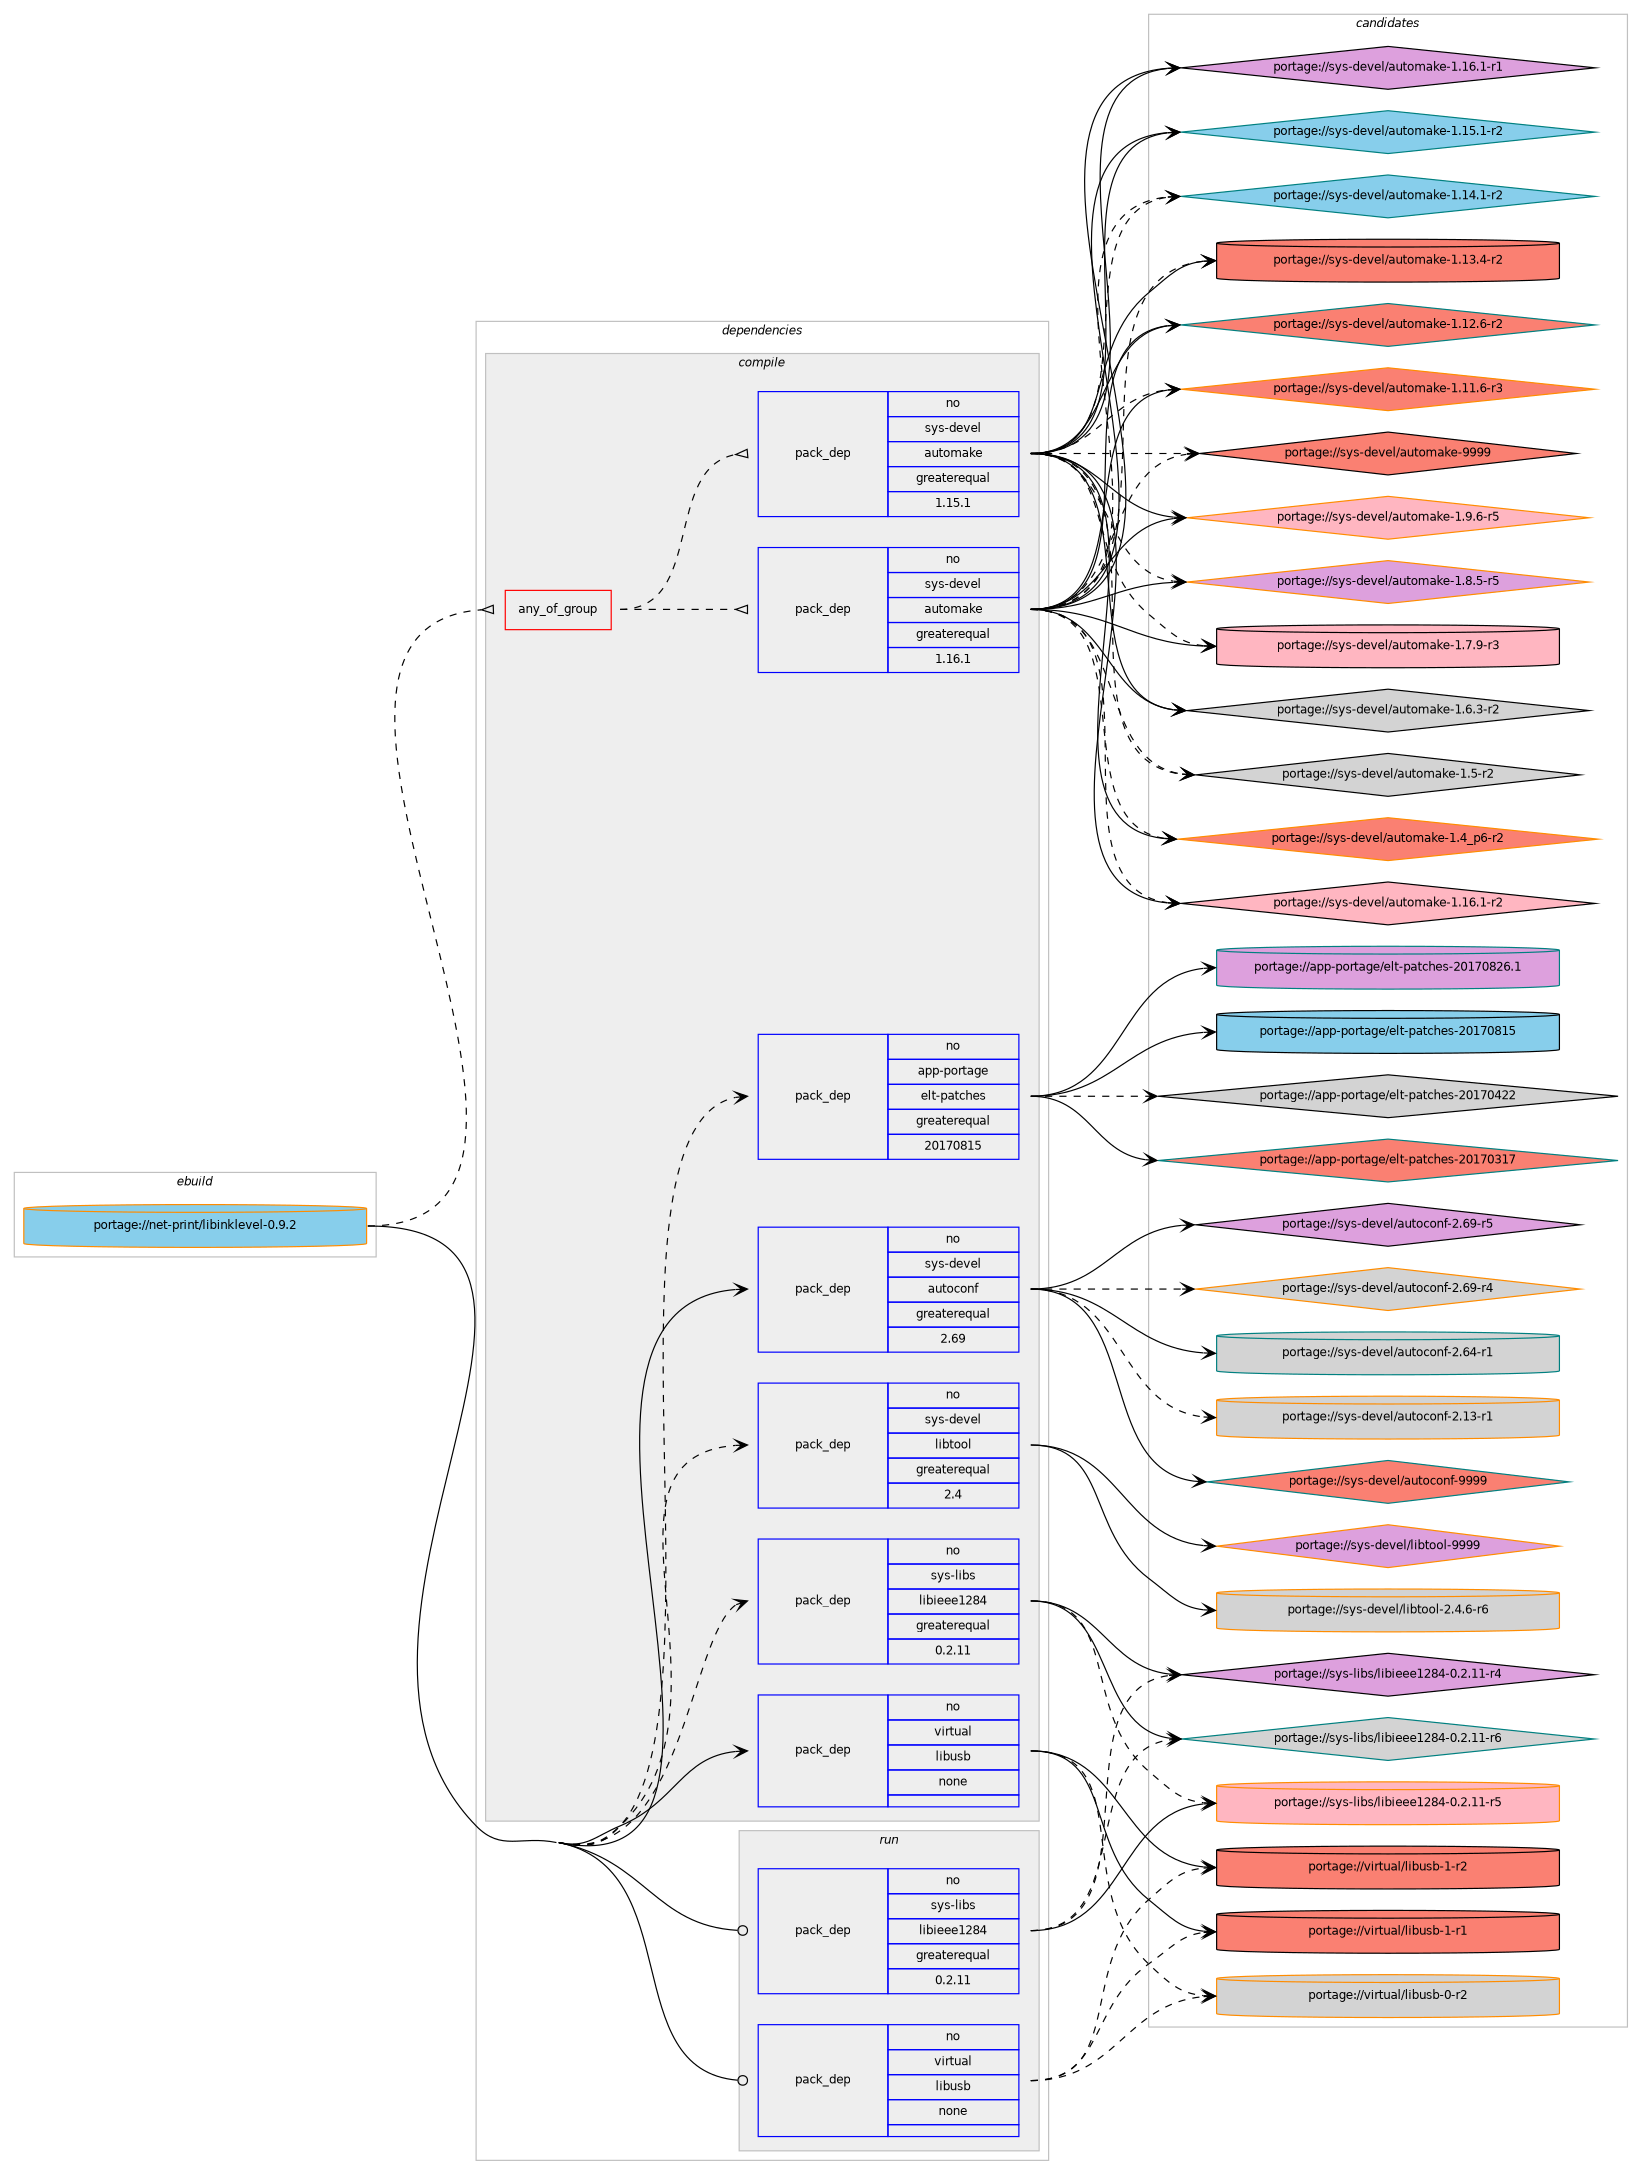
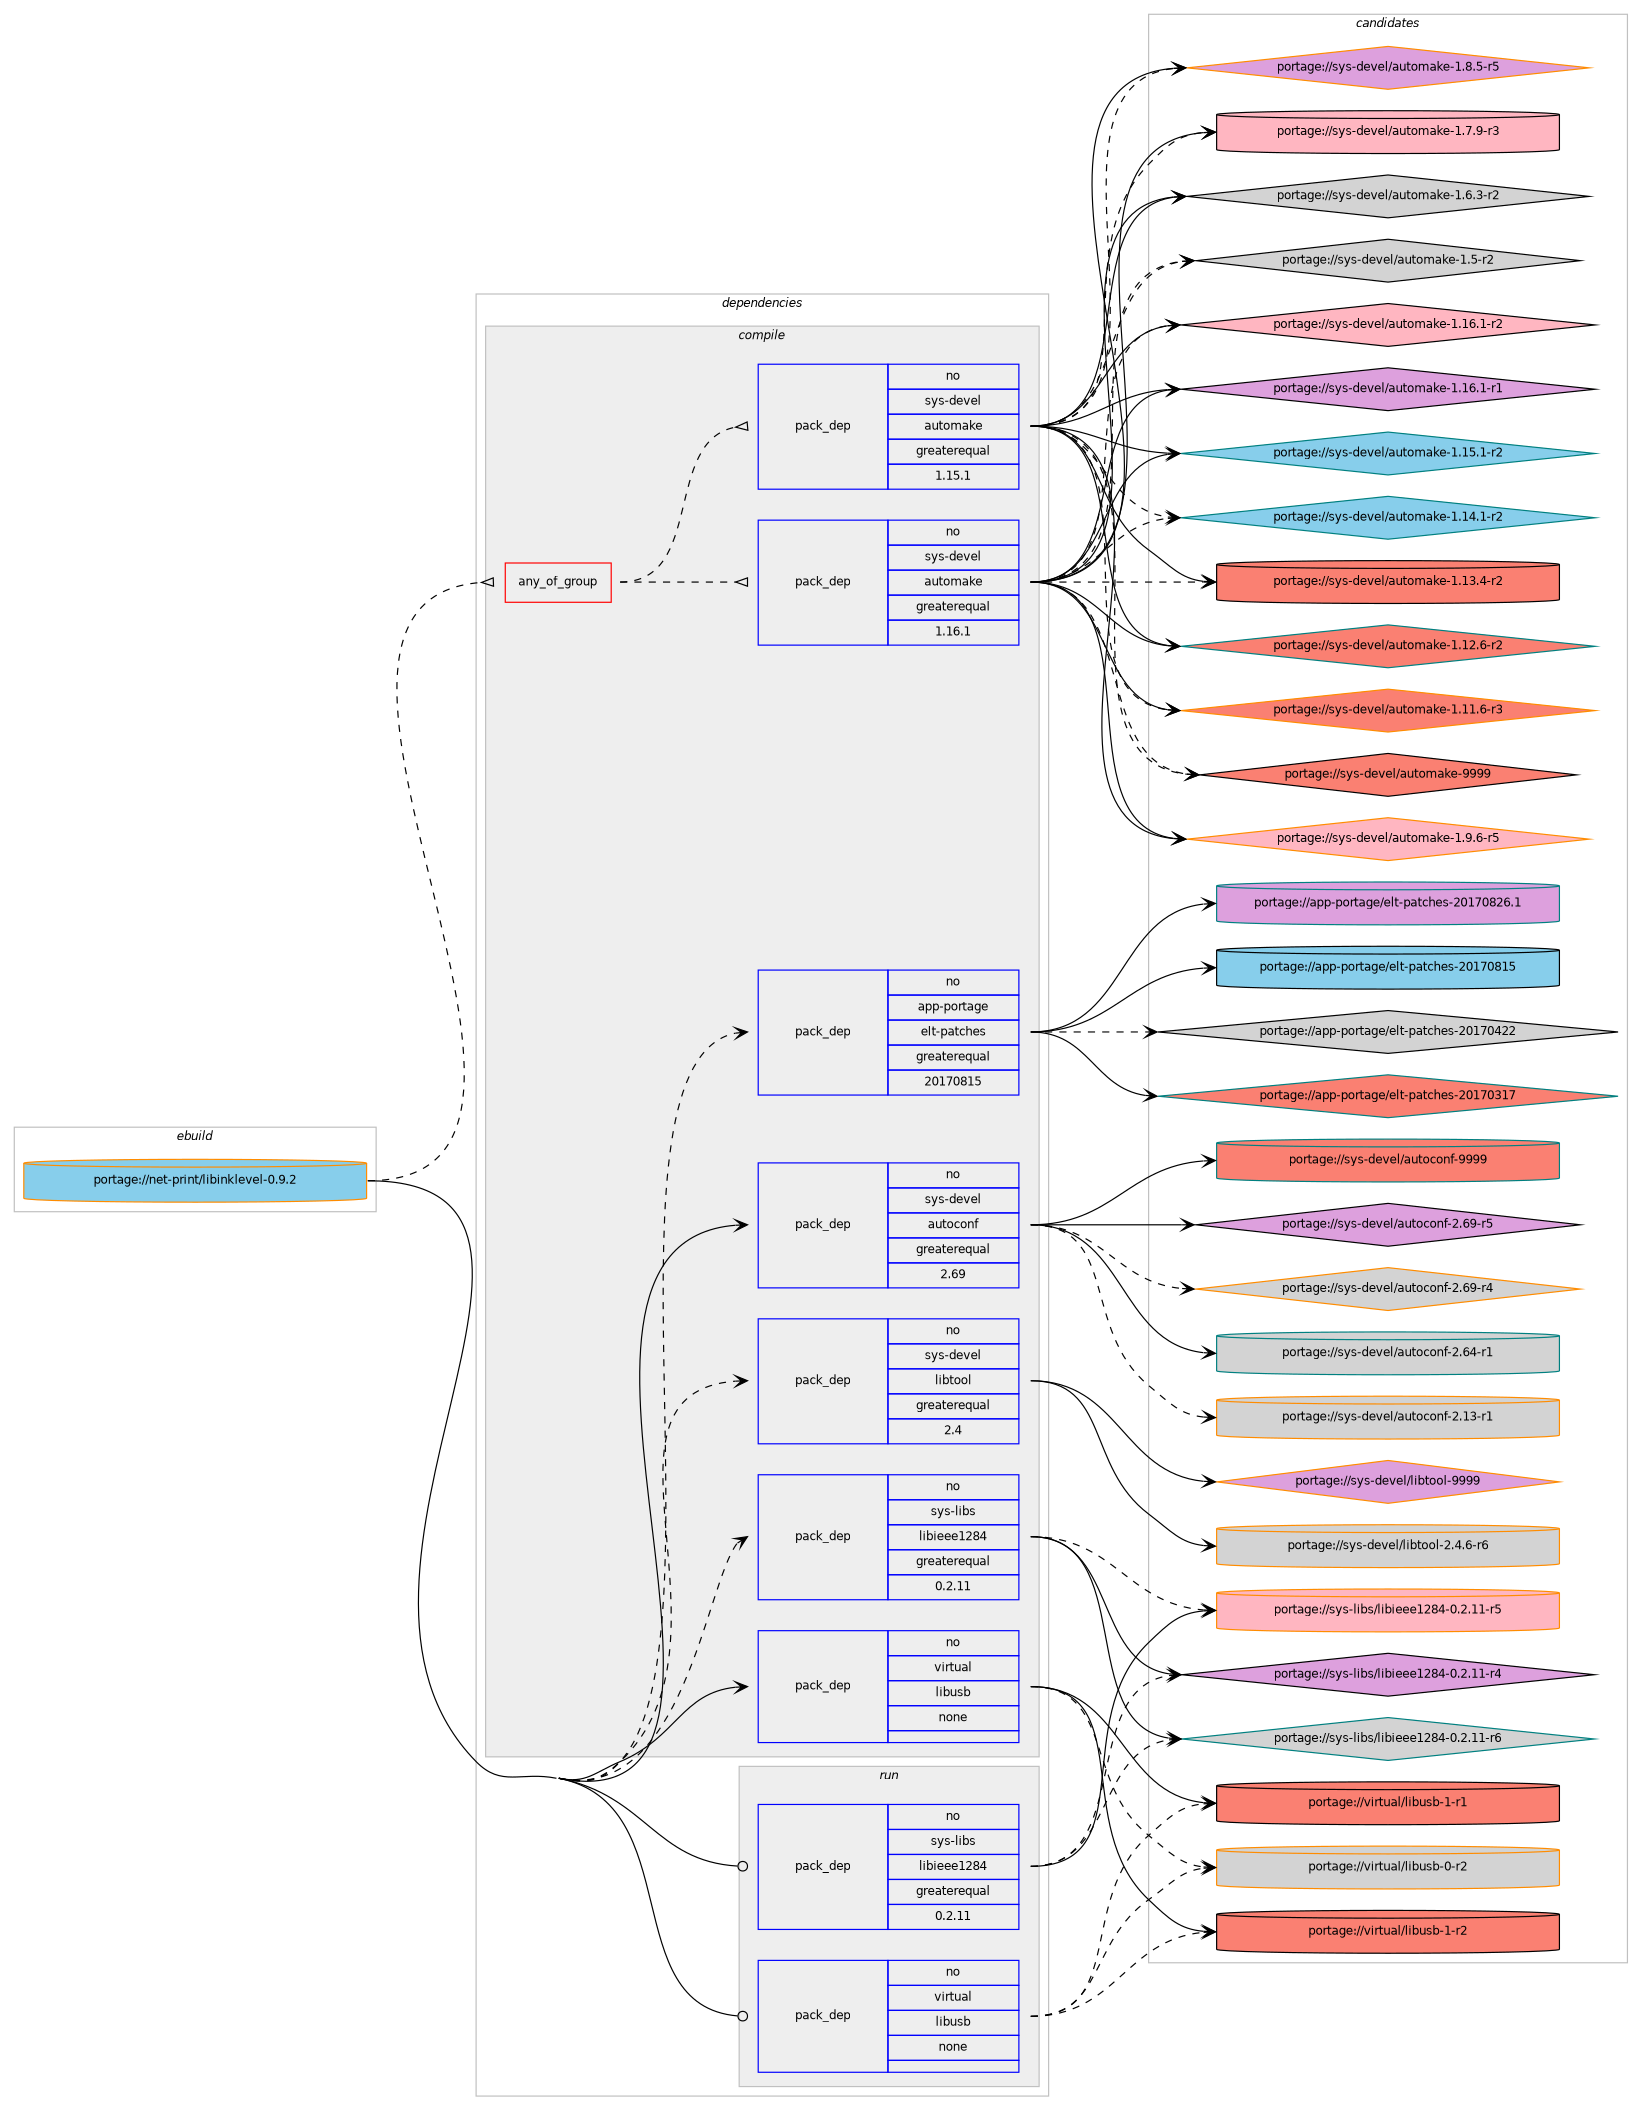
(1388, 839) -> none
(1388, 1482) -> (1388, 1161)
